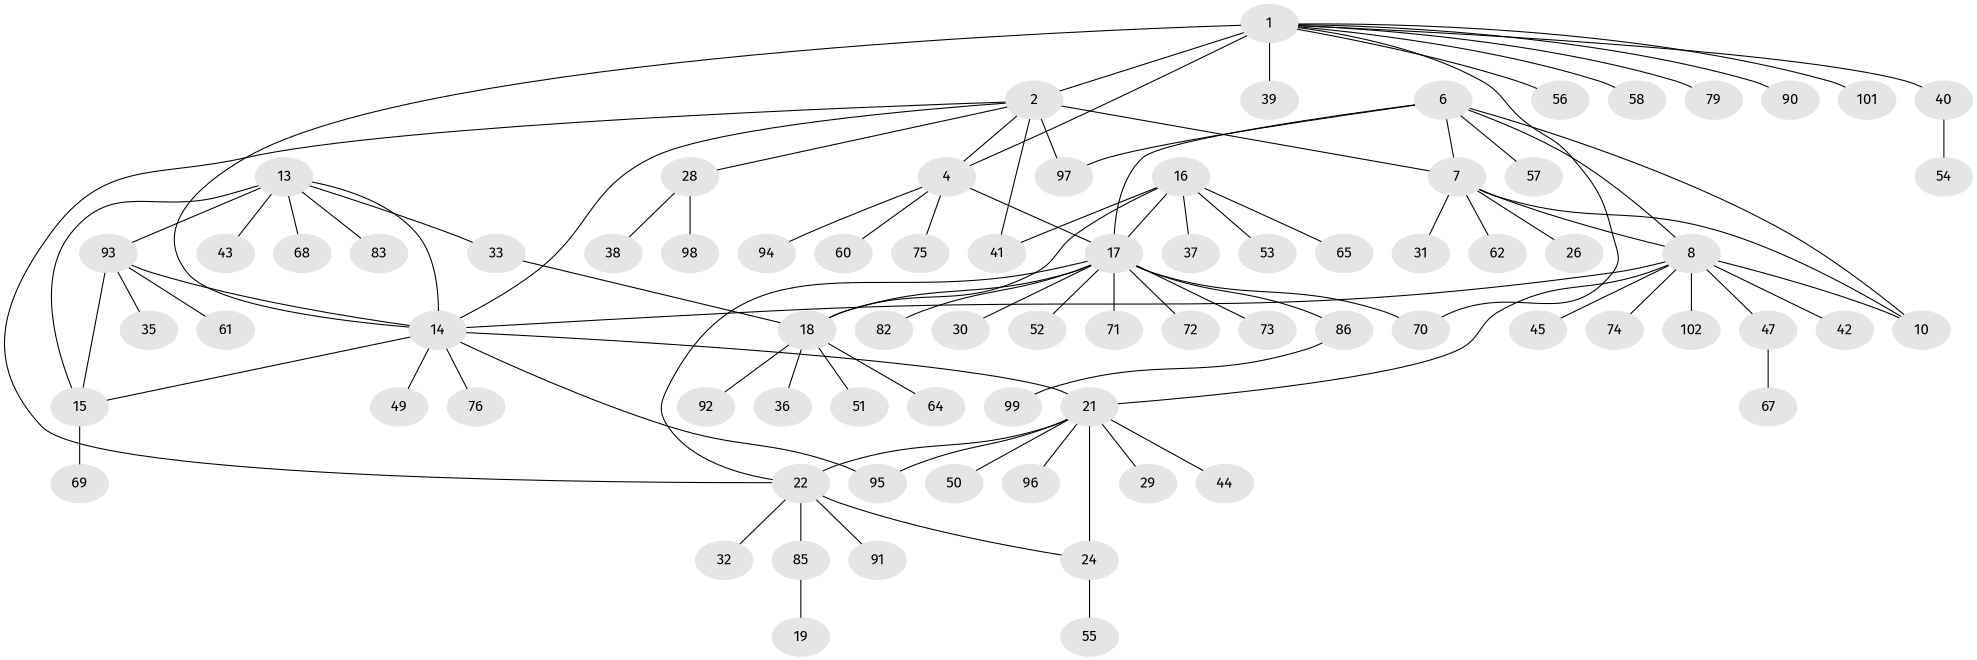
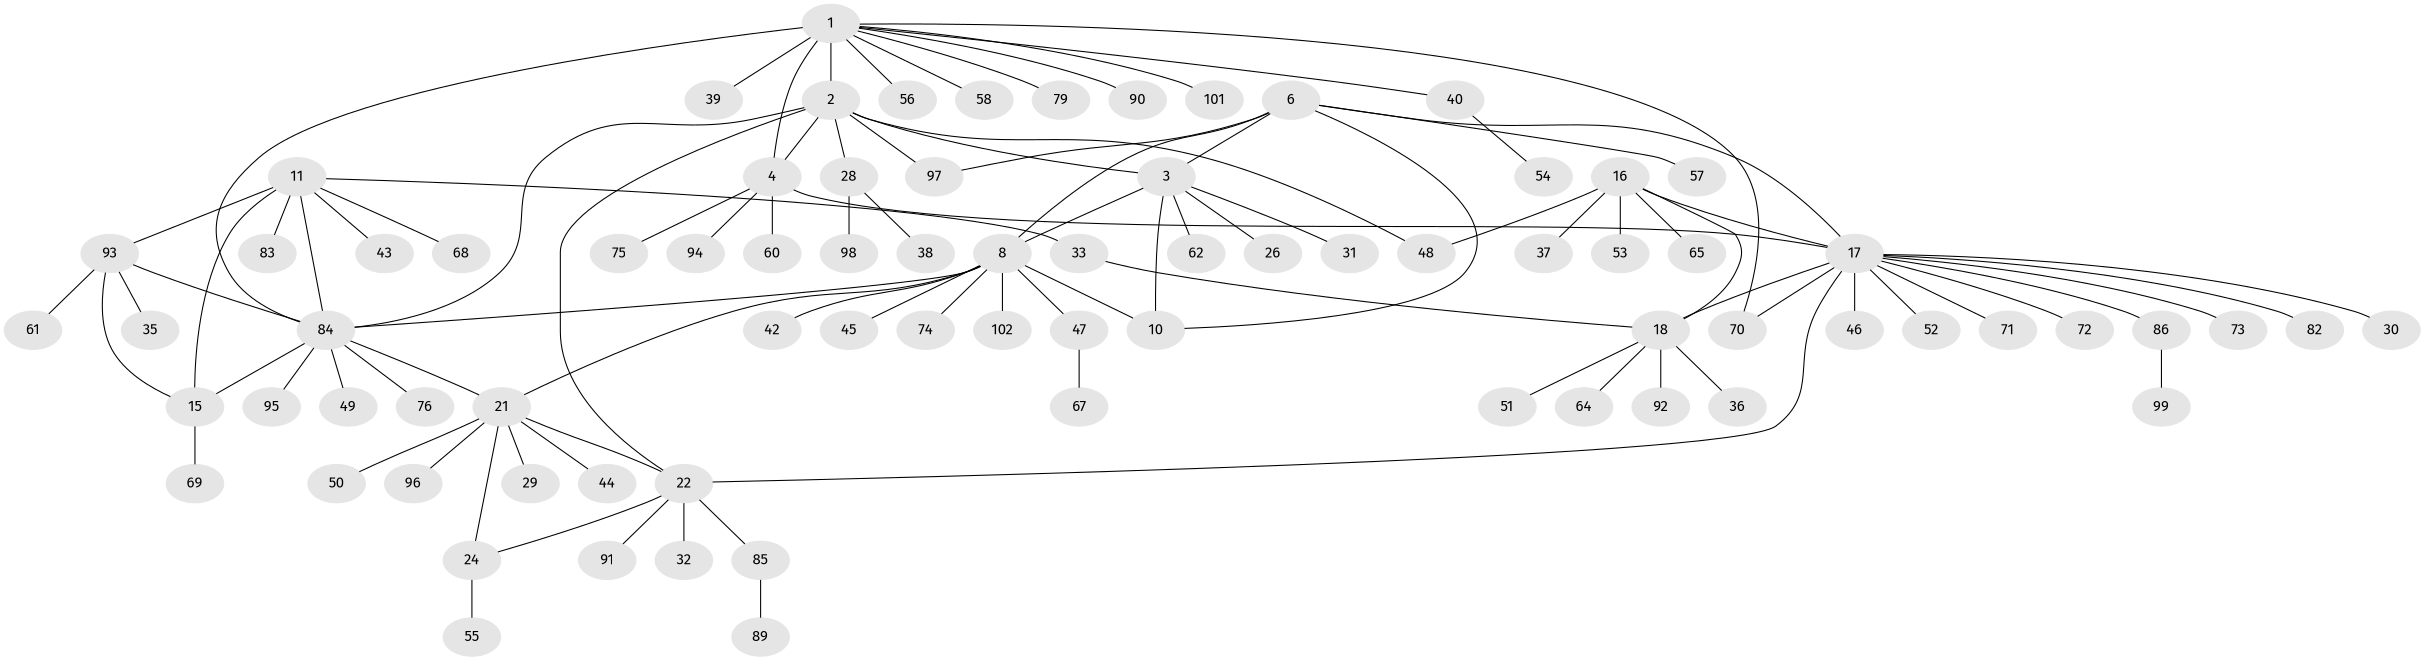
(284, 177) -> (297, 177)
(1457, 177) -> (1166, 177)
(997, 254) -> (1426, 254)
(438, 330) -> (326, 330)
none -> (1855, 330)
(958, 451) -> none
(801, 637) -> (761, 637)
